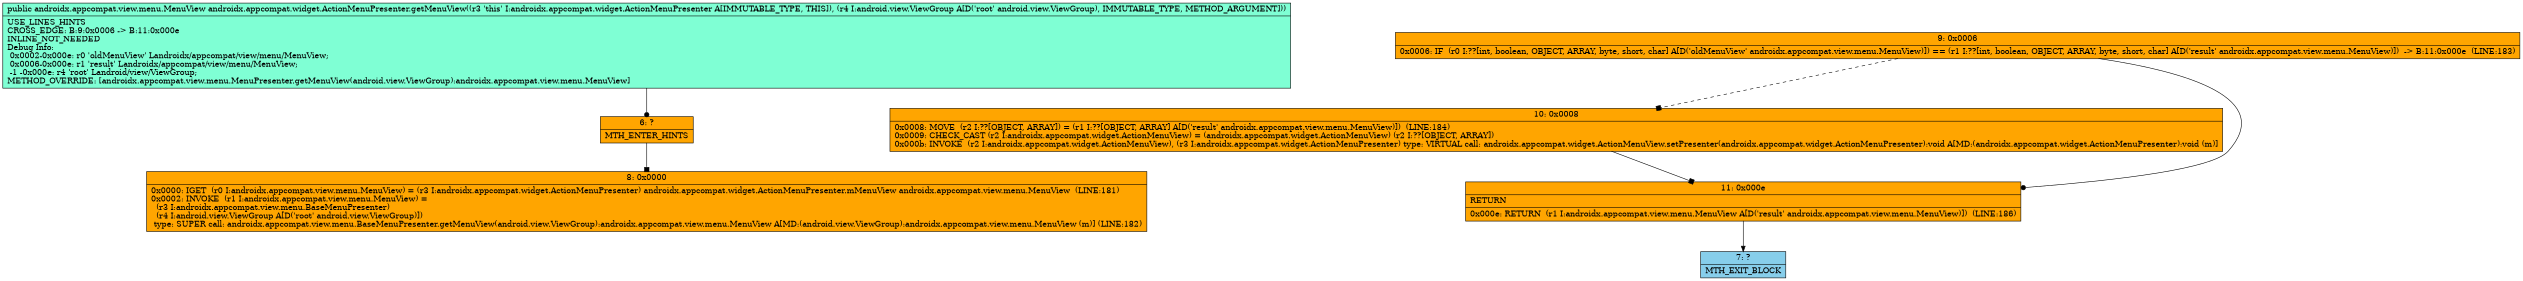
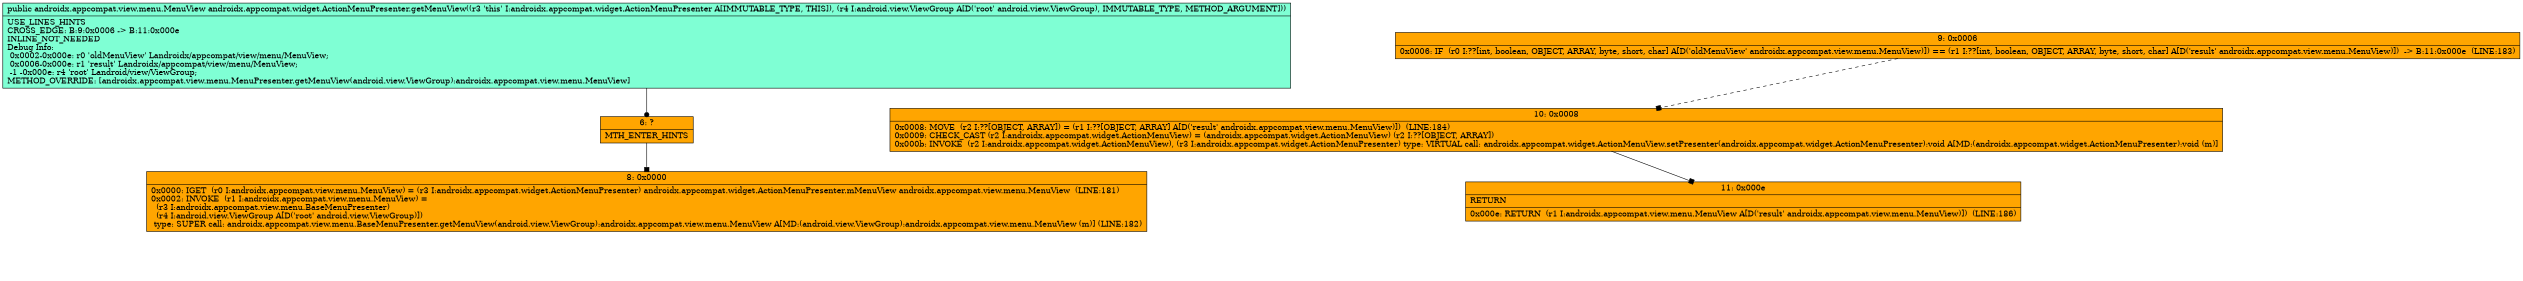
(2224, 154) -> none
(1743, 265) -> none
